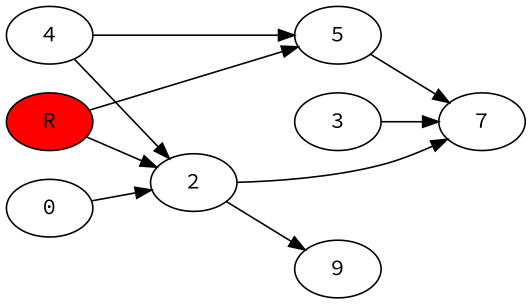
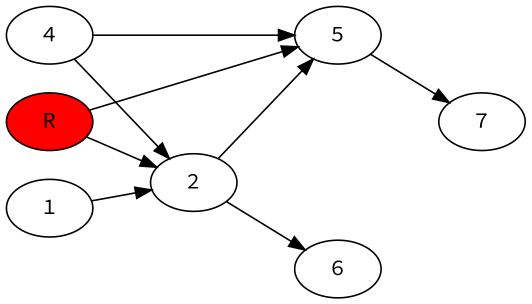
(338, 122) -> none
(337, 174) -> (260, 115)
(50, 208) -> (50, 208)
(338, 269) -> (338, 269)
